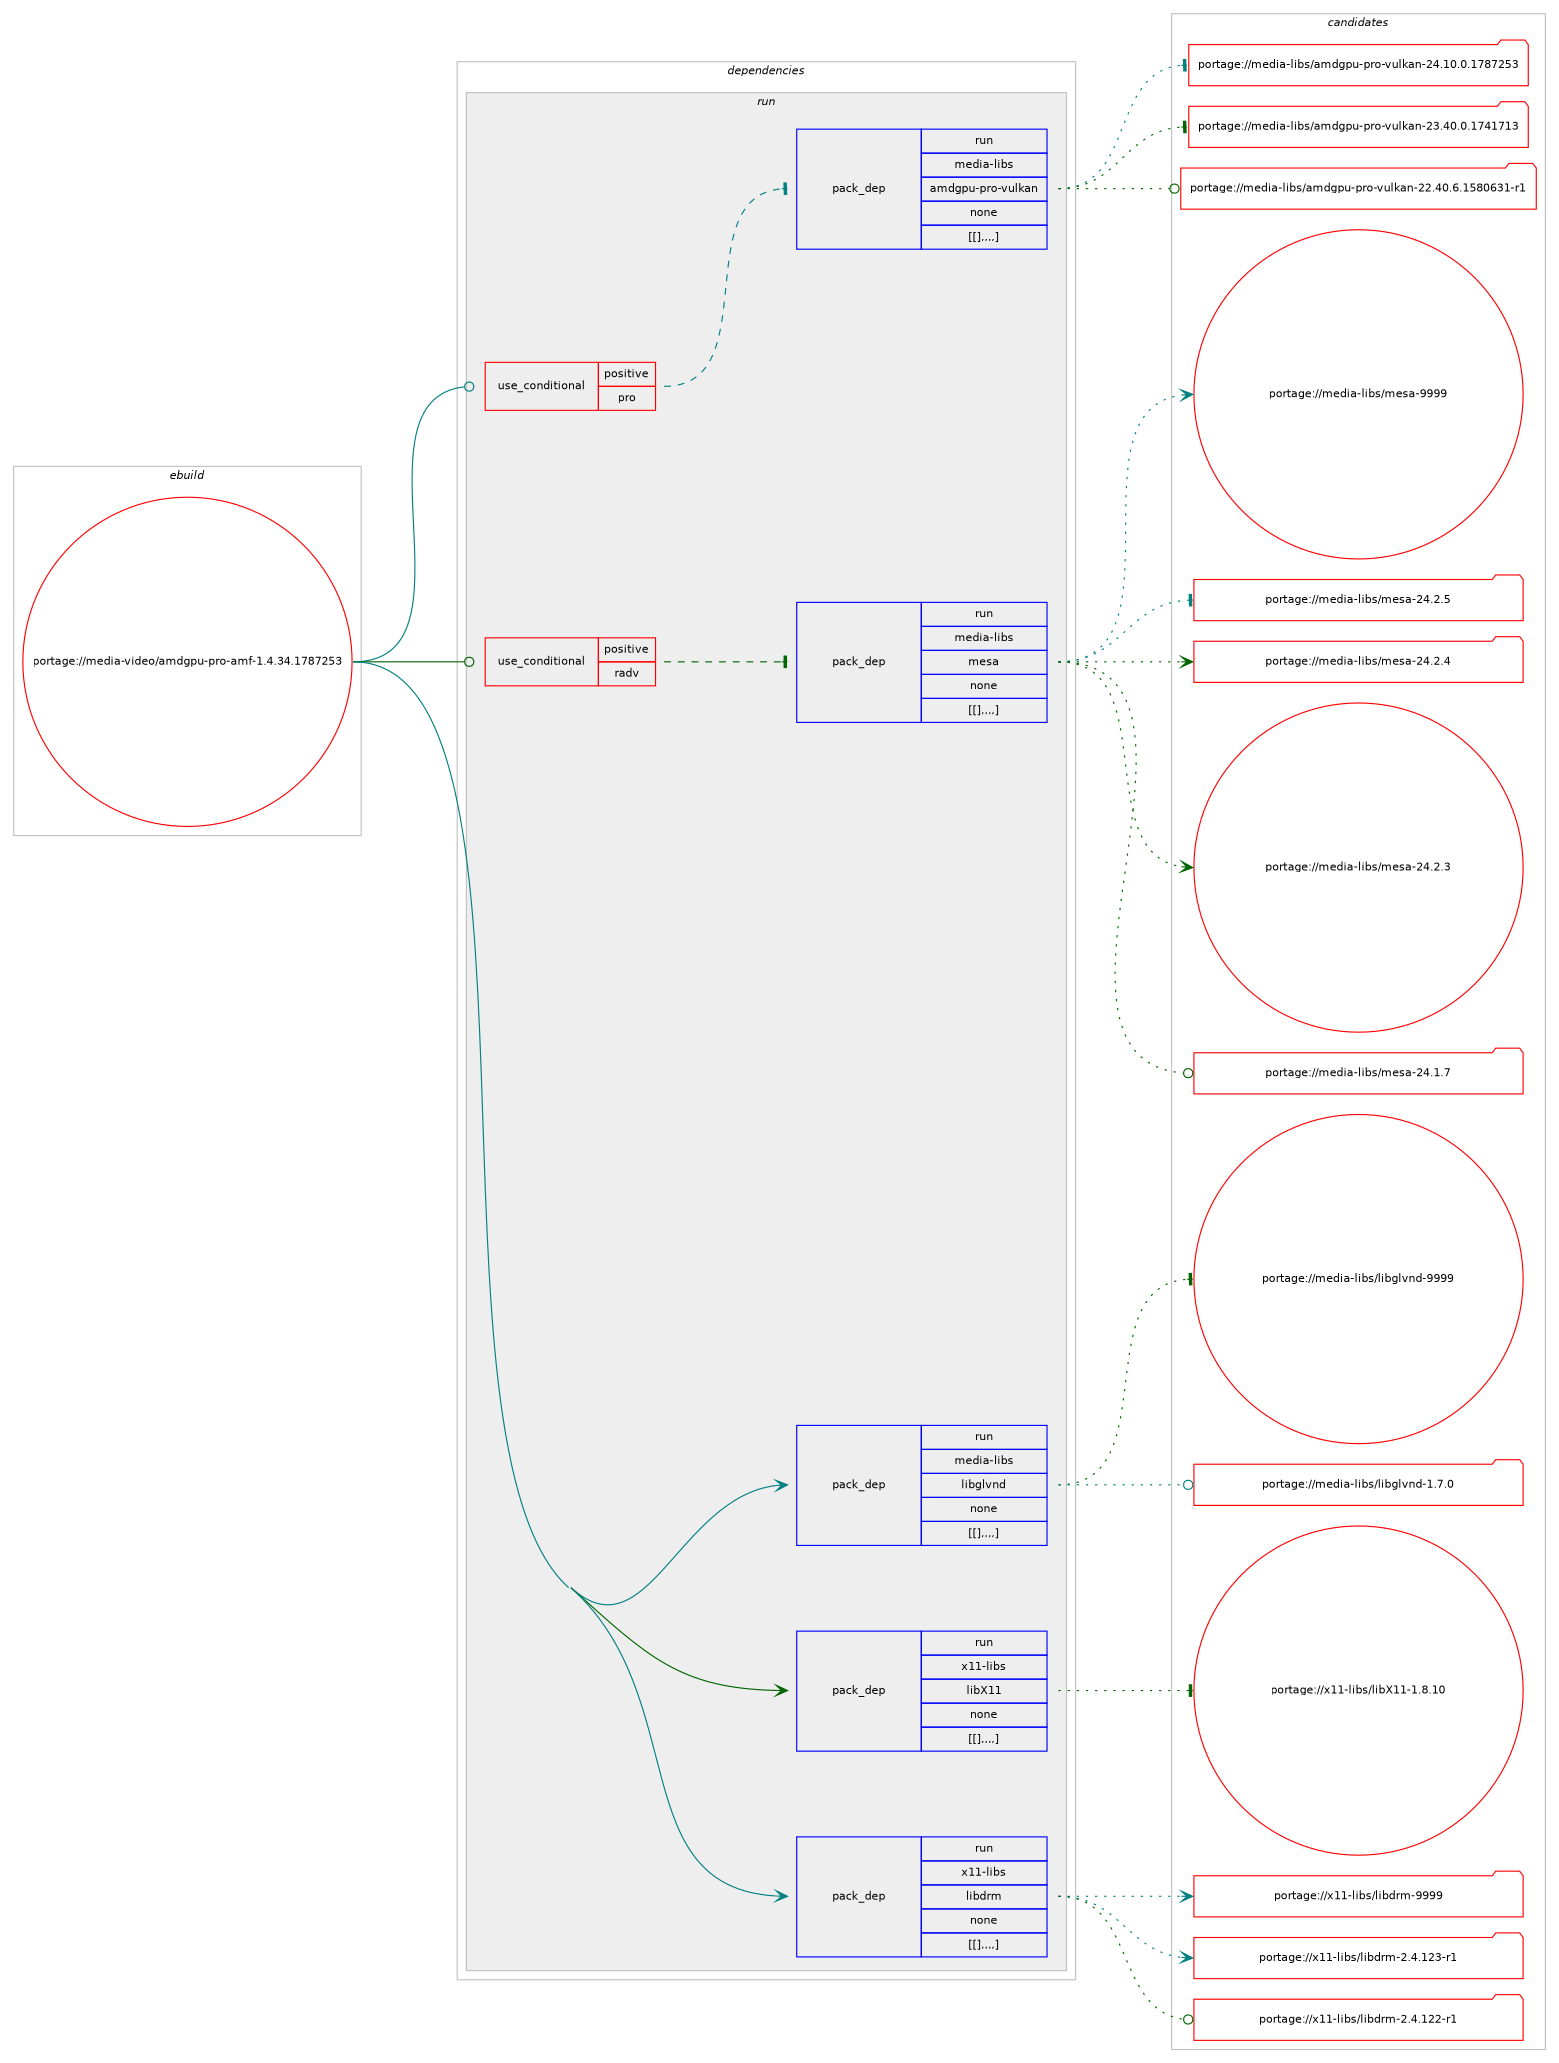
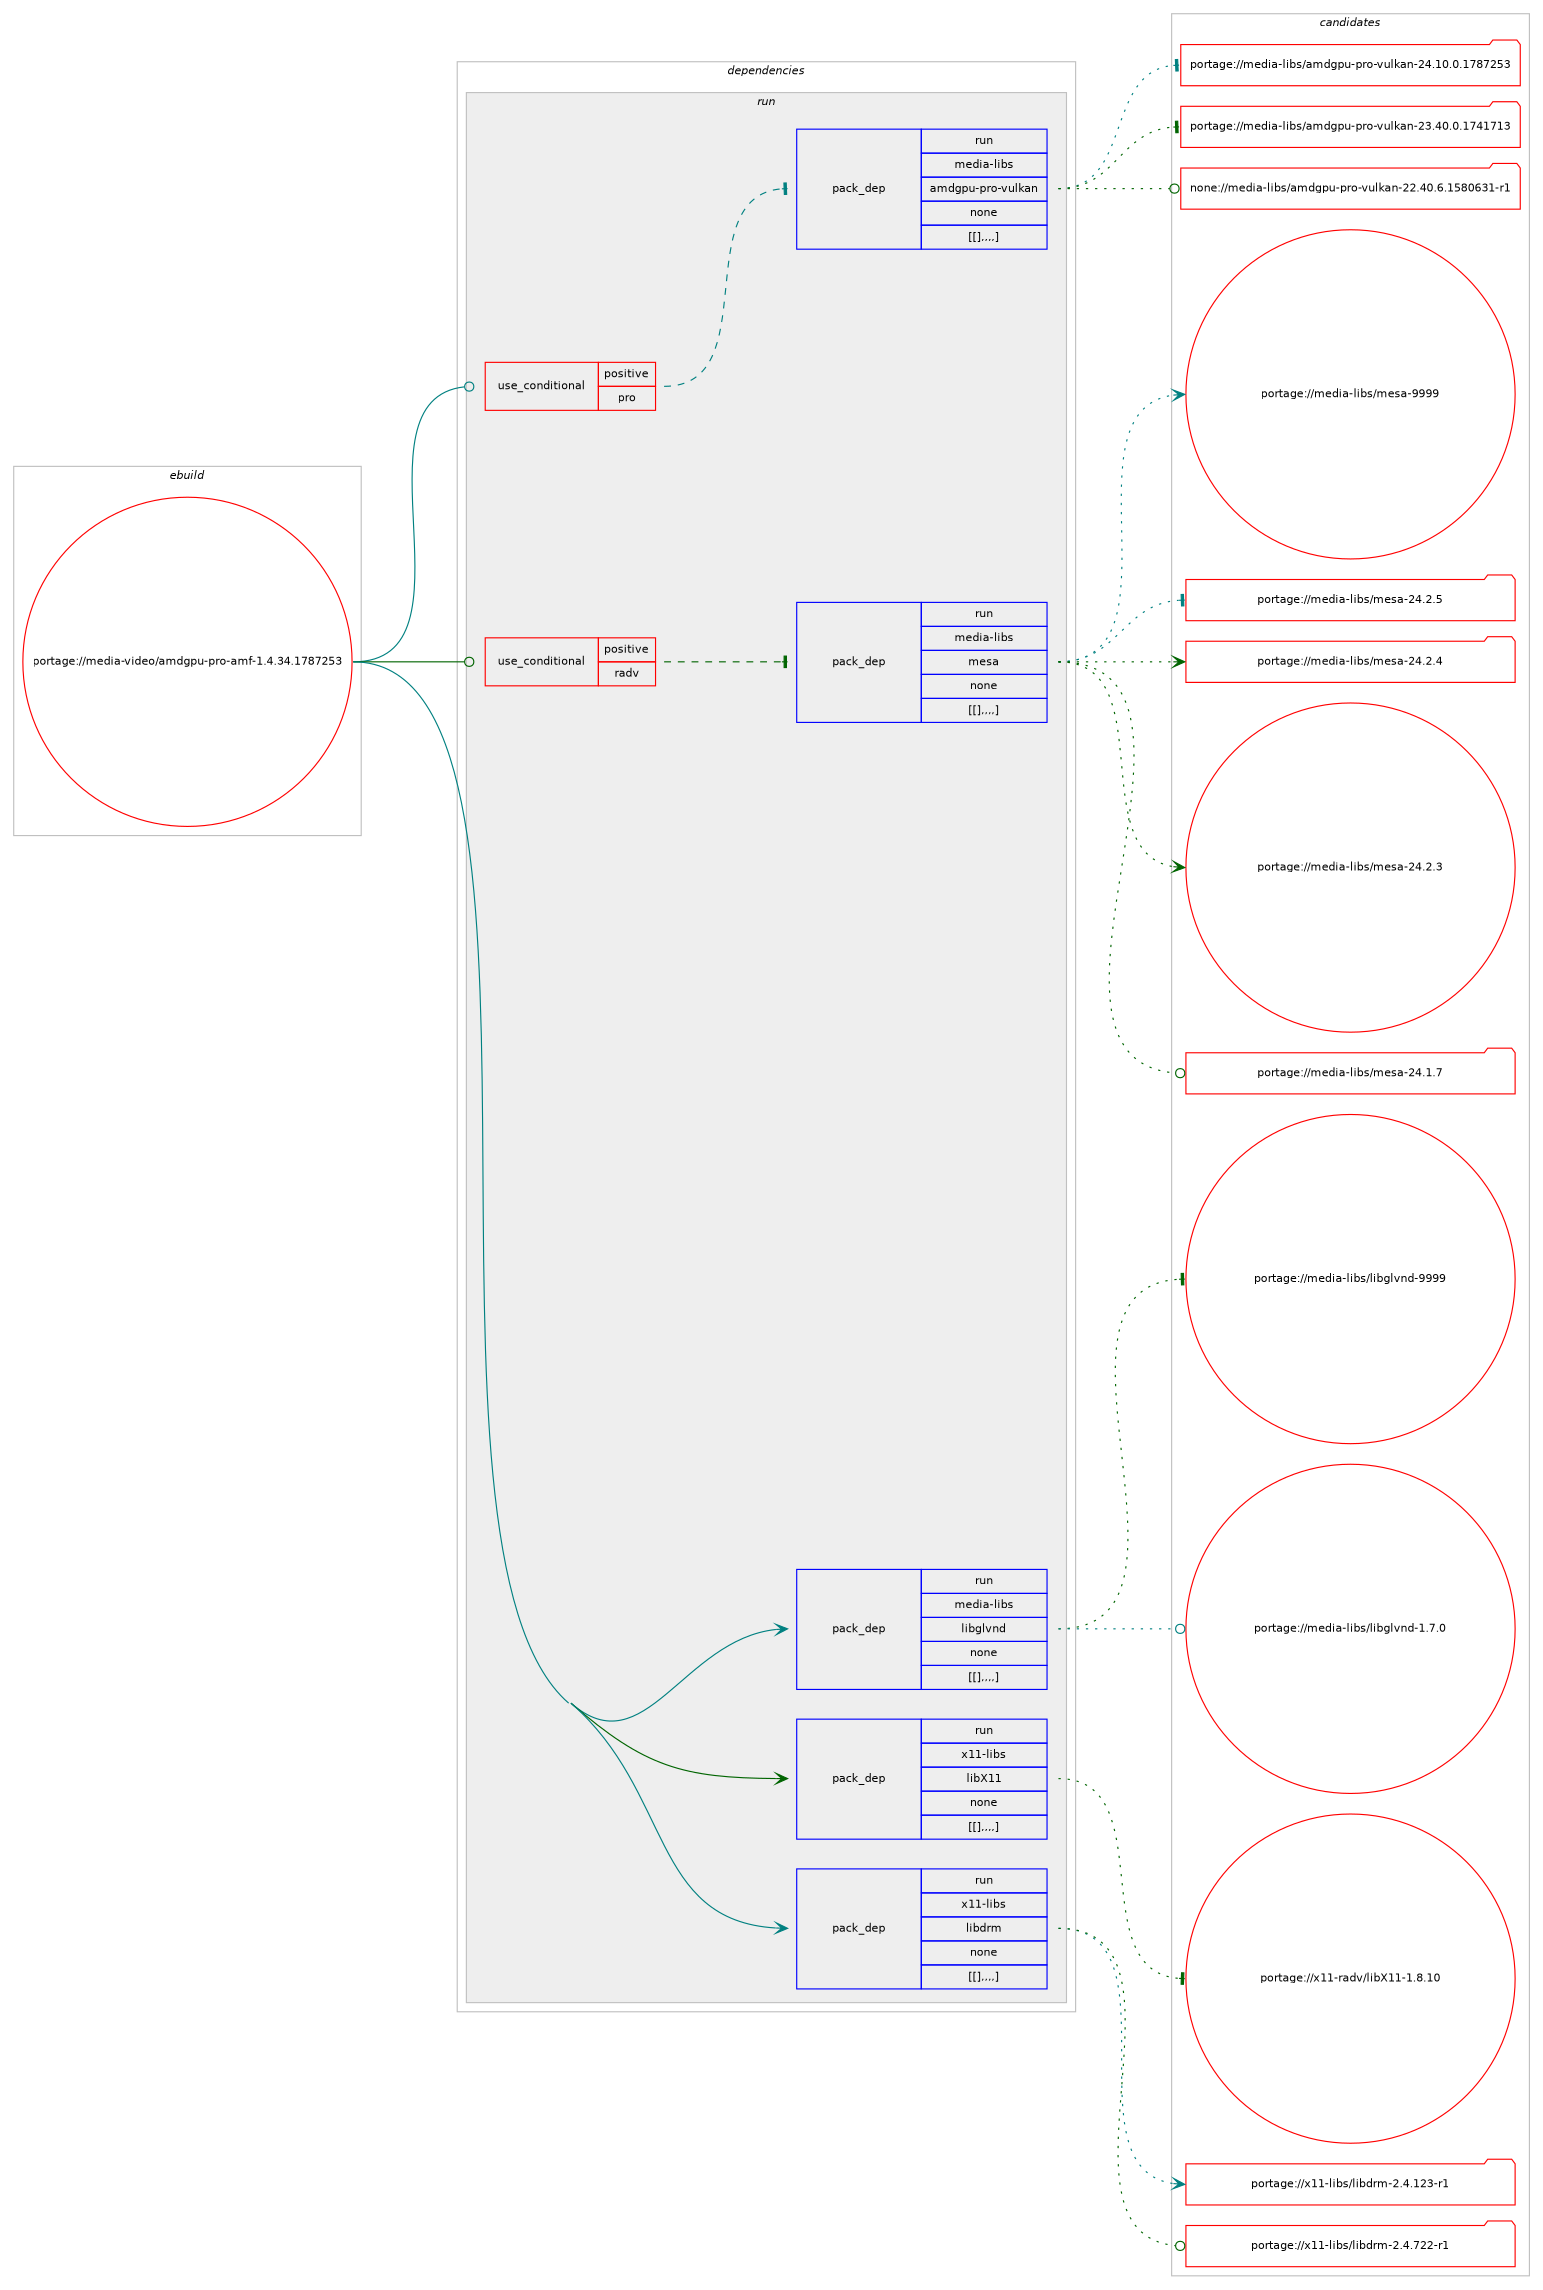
(1359, 189) -> (1351, 189)
(1359, 1485) -> (1351, 1629)
(1359, 1691) -> (1351, 1979)
(1359, 1896) -> none
(1359, 2020) -> (1351, 2246)
